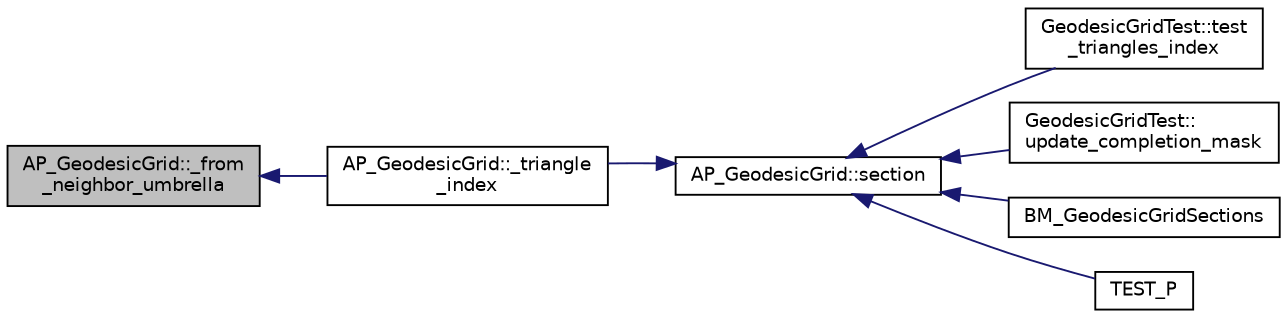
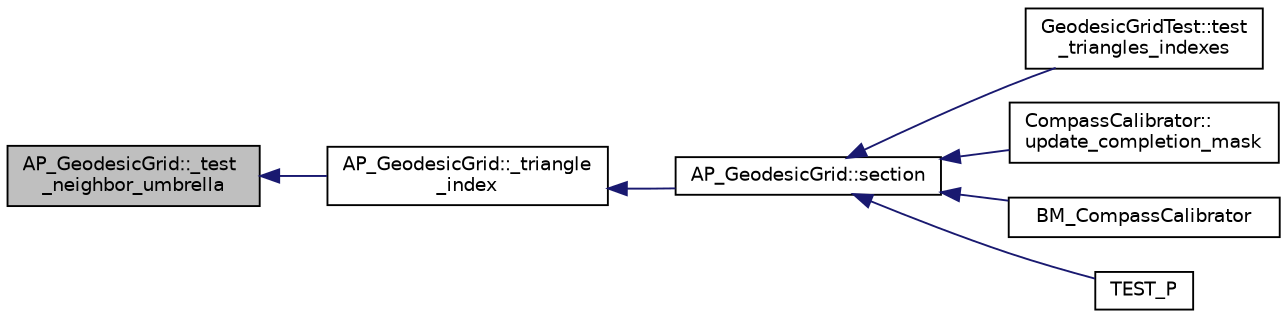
(1144, 39) -> (1144, 39)
(1144, 133) -> (1144, 133)
(632, 163) -> (651, 189)
(134, 176) -> (134, 176)
(1144, 217) -> (1144, 217)
